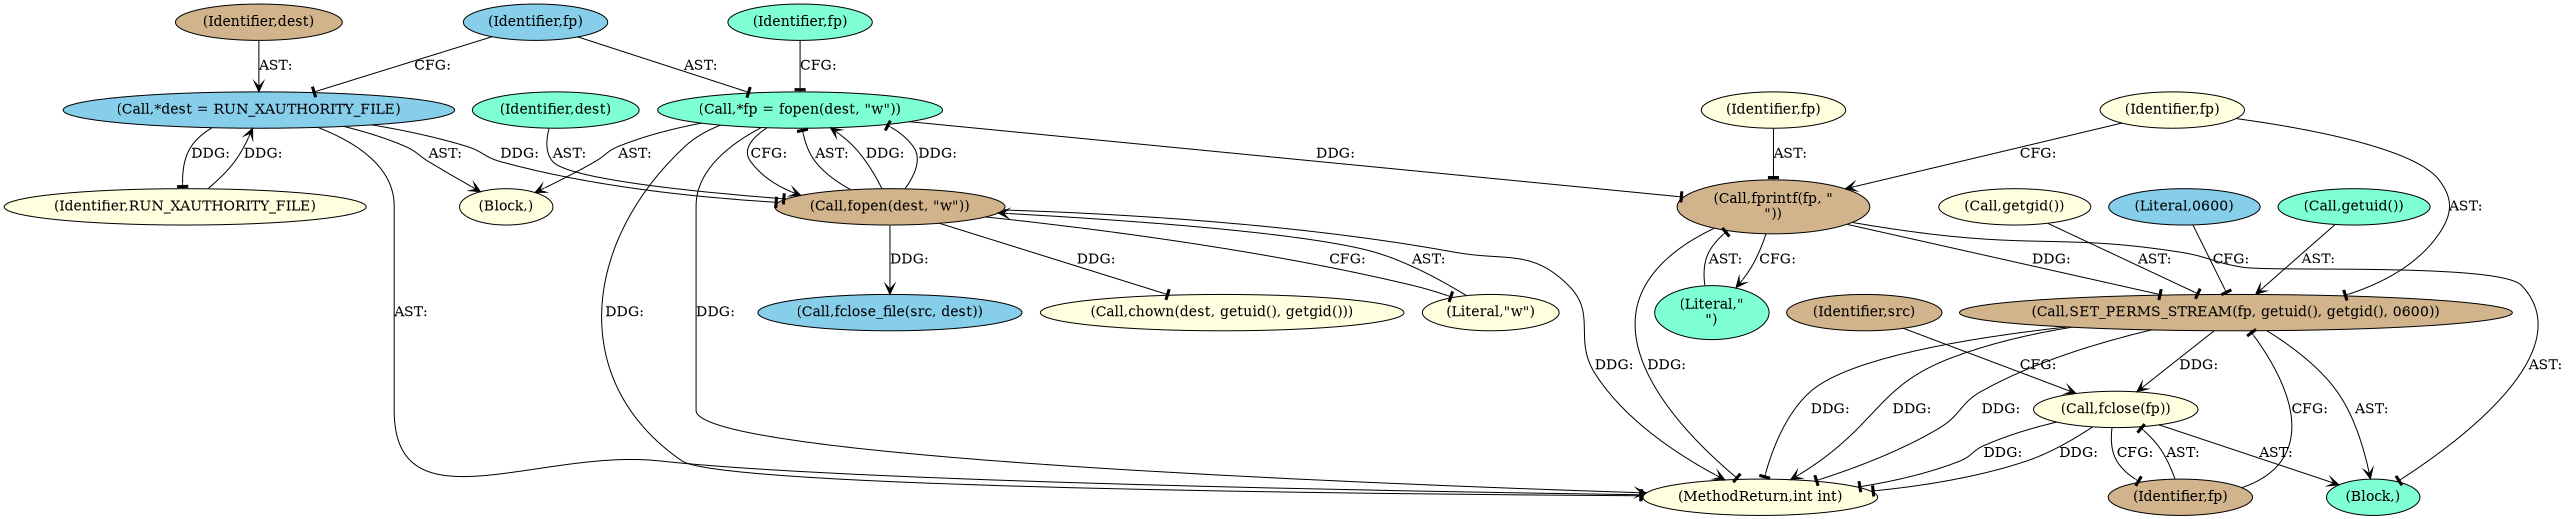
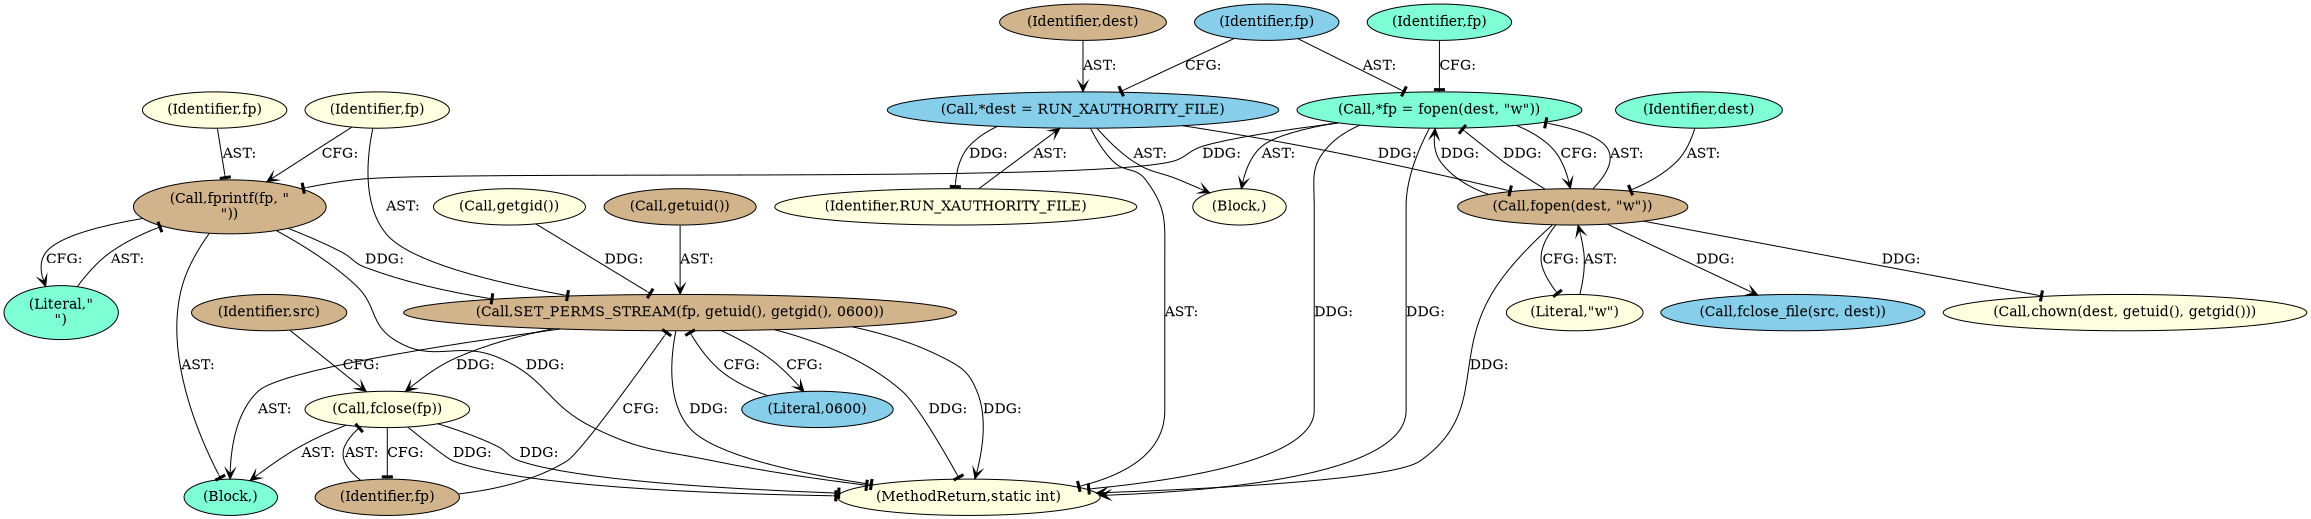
(265, 154) -> (1053, 154)
(2354, 207) -> (680, 207)
(2157, 260) -> (626, 260)
none -> (762, 353)
(1760, 497) -> (969, 497)
